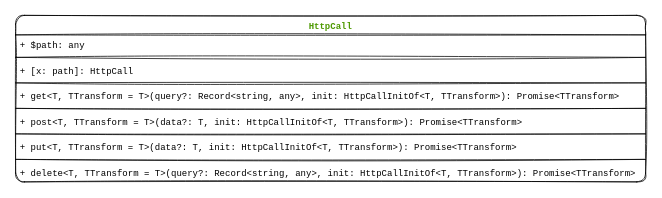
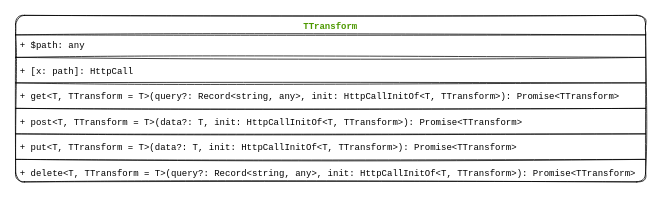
(330, 26) -> (330, 26)
